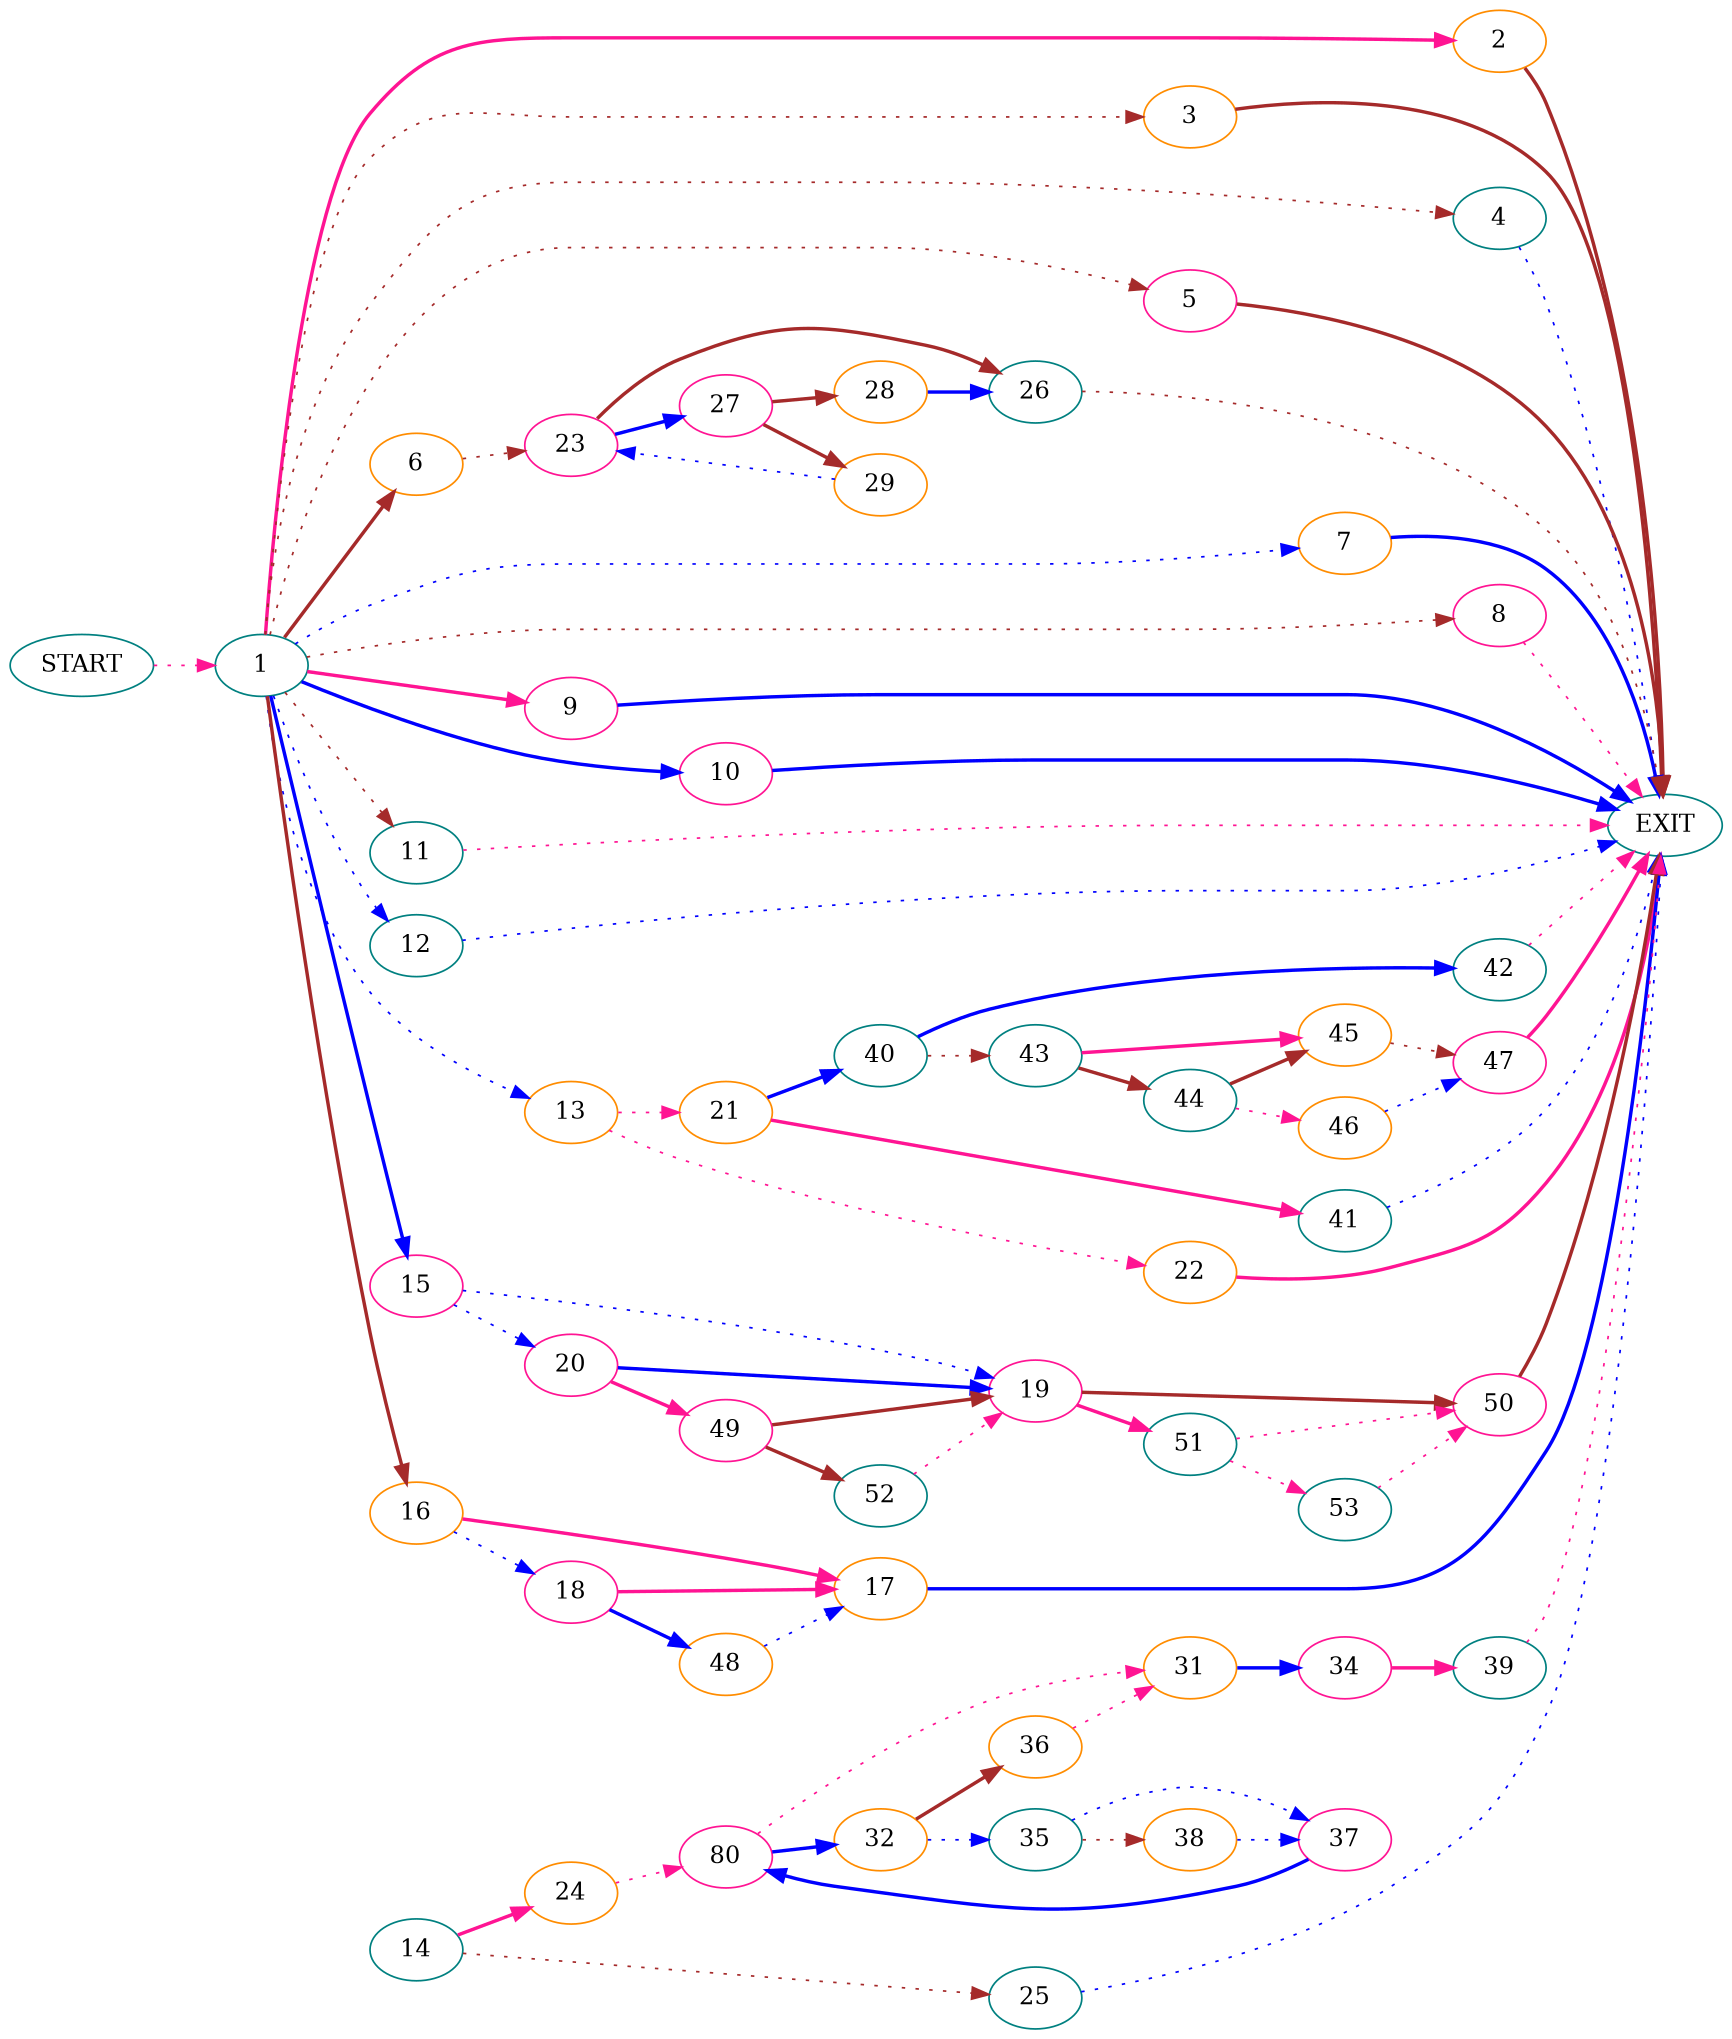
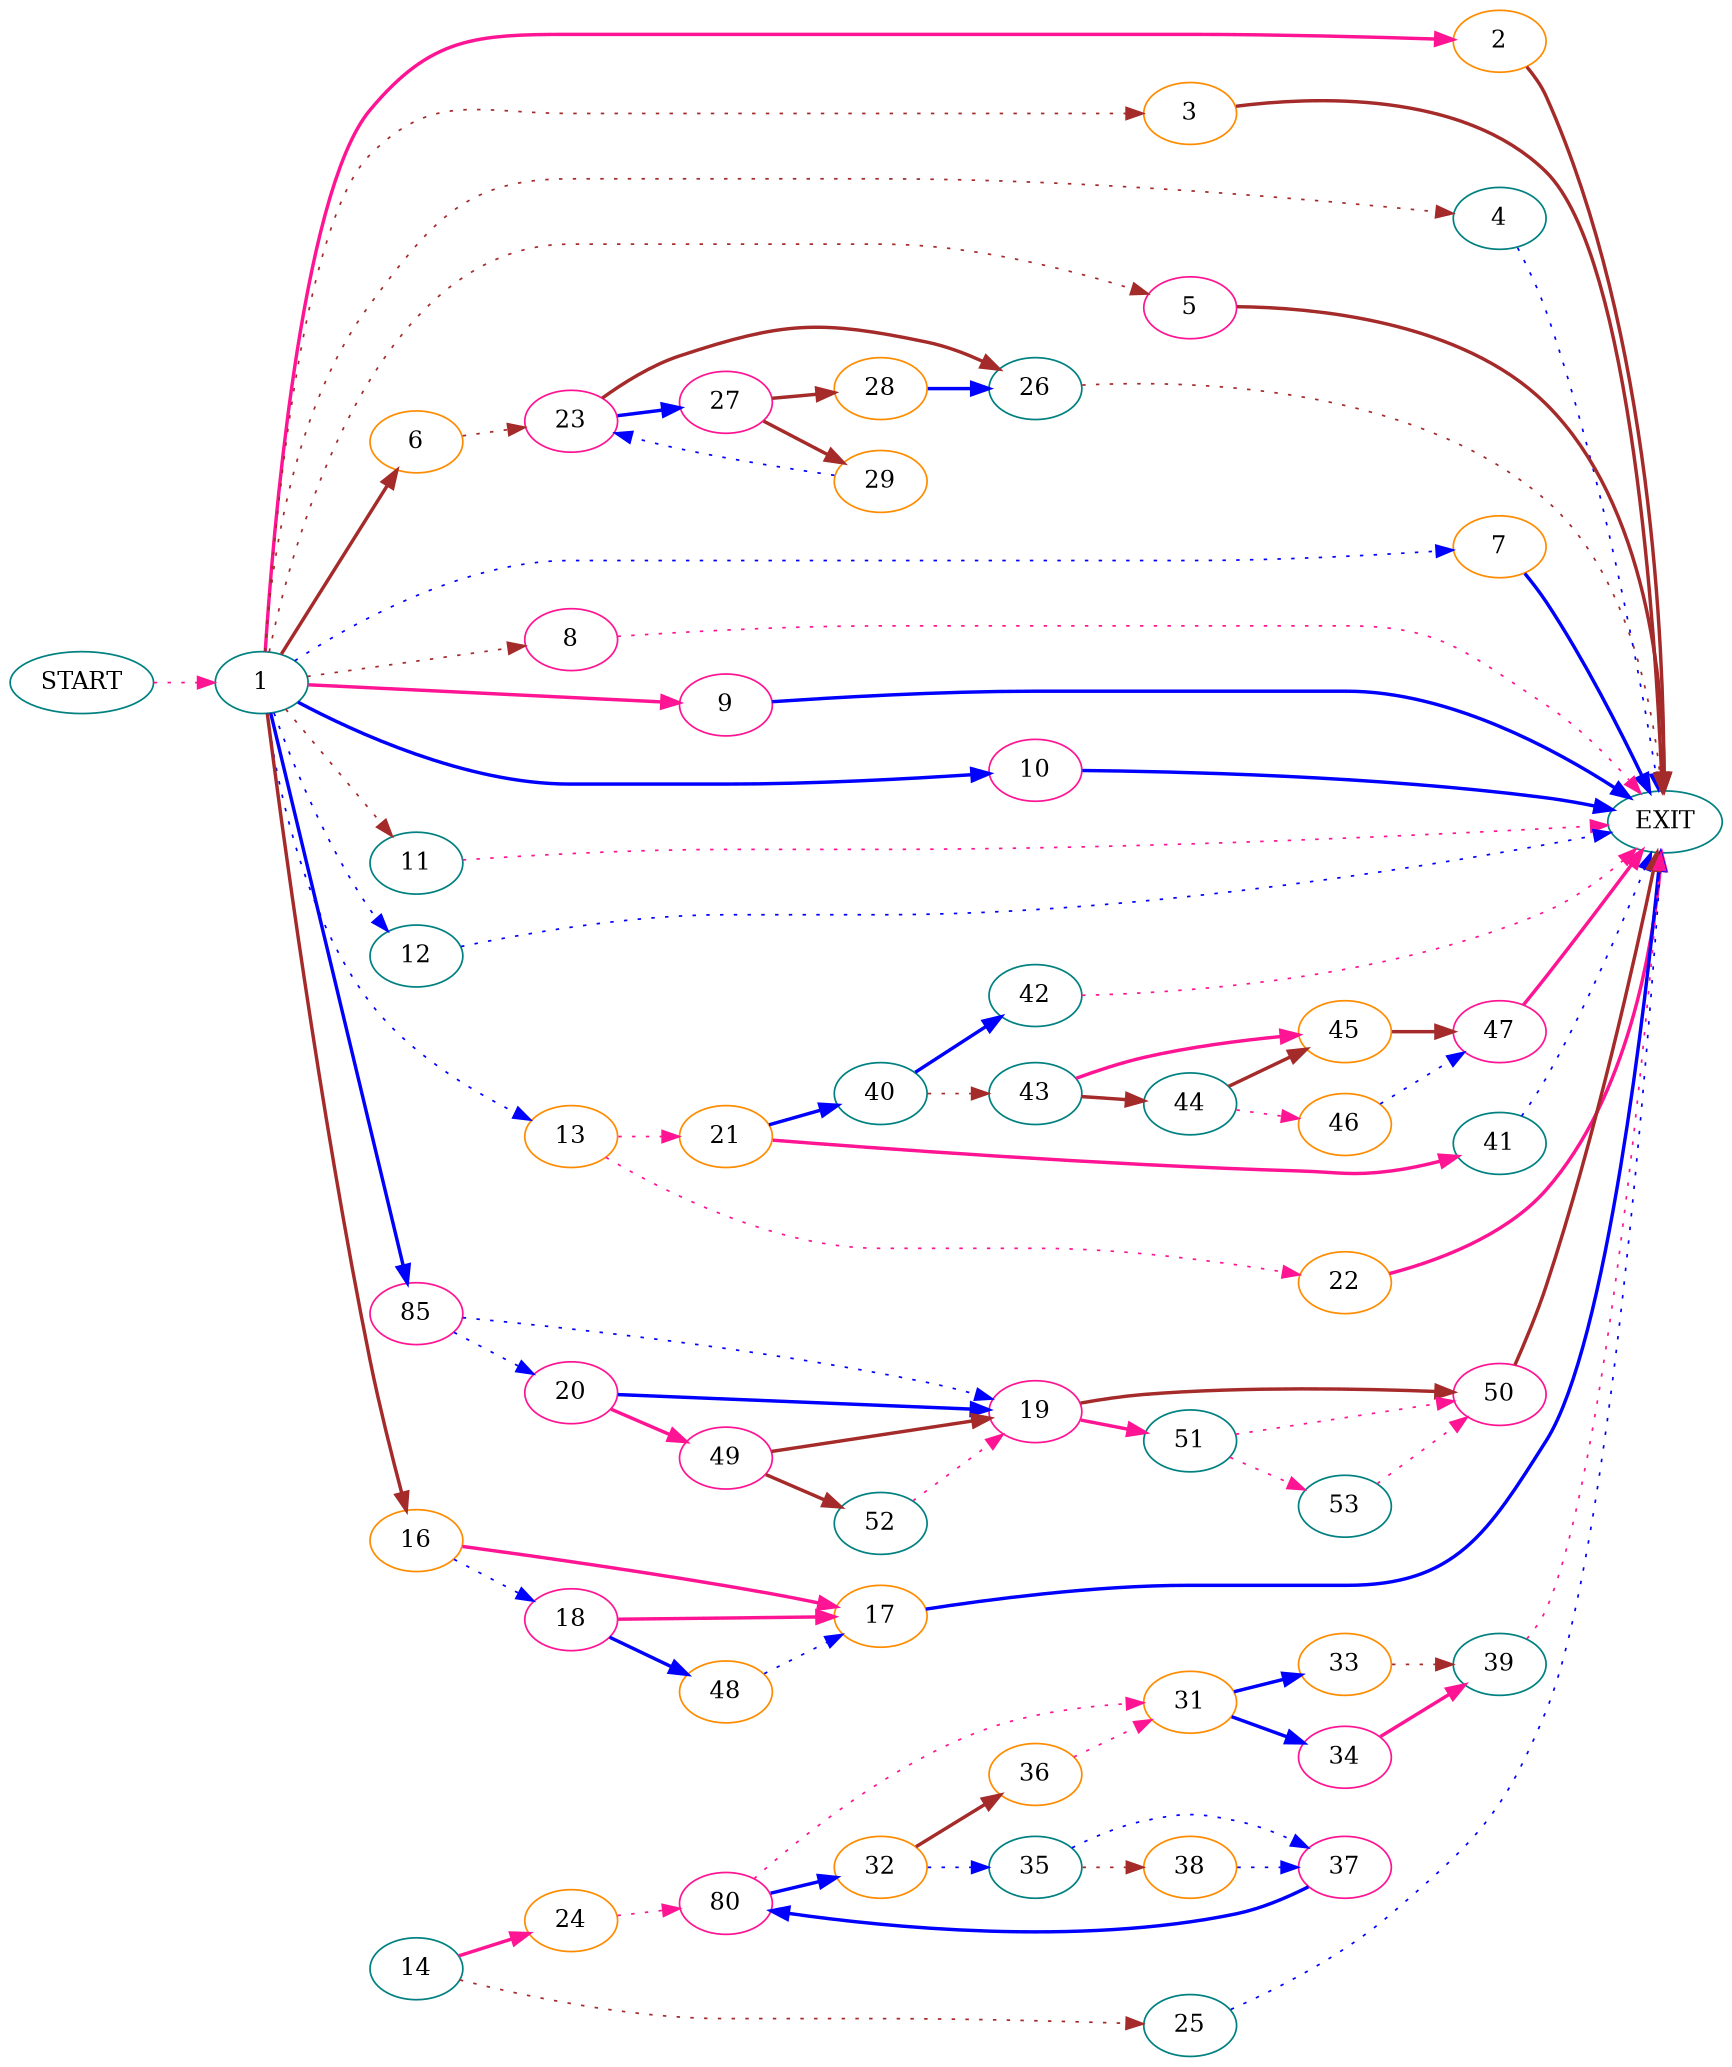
(1414, 1047) -> (1414, 1032)
(416, 1286) -> (416, 1314)
none -> (1345, 1664)
